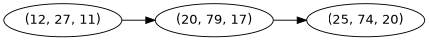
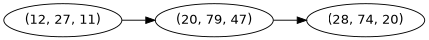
(214, 20) -> (214, 20)
(366, 20) -> (366, 20)
